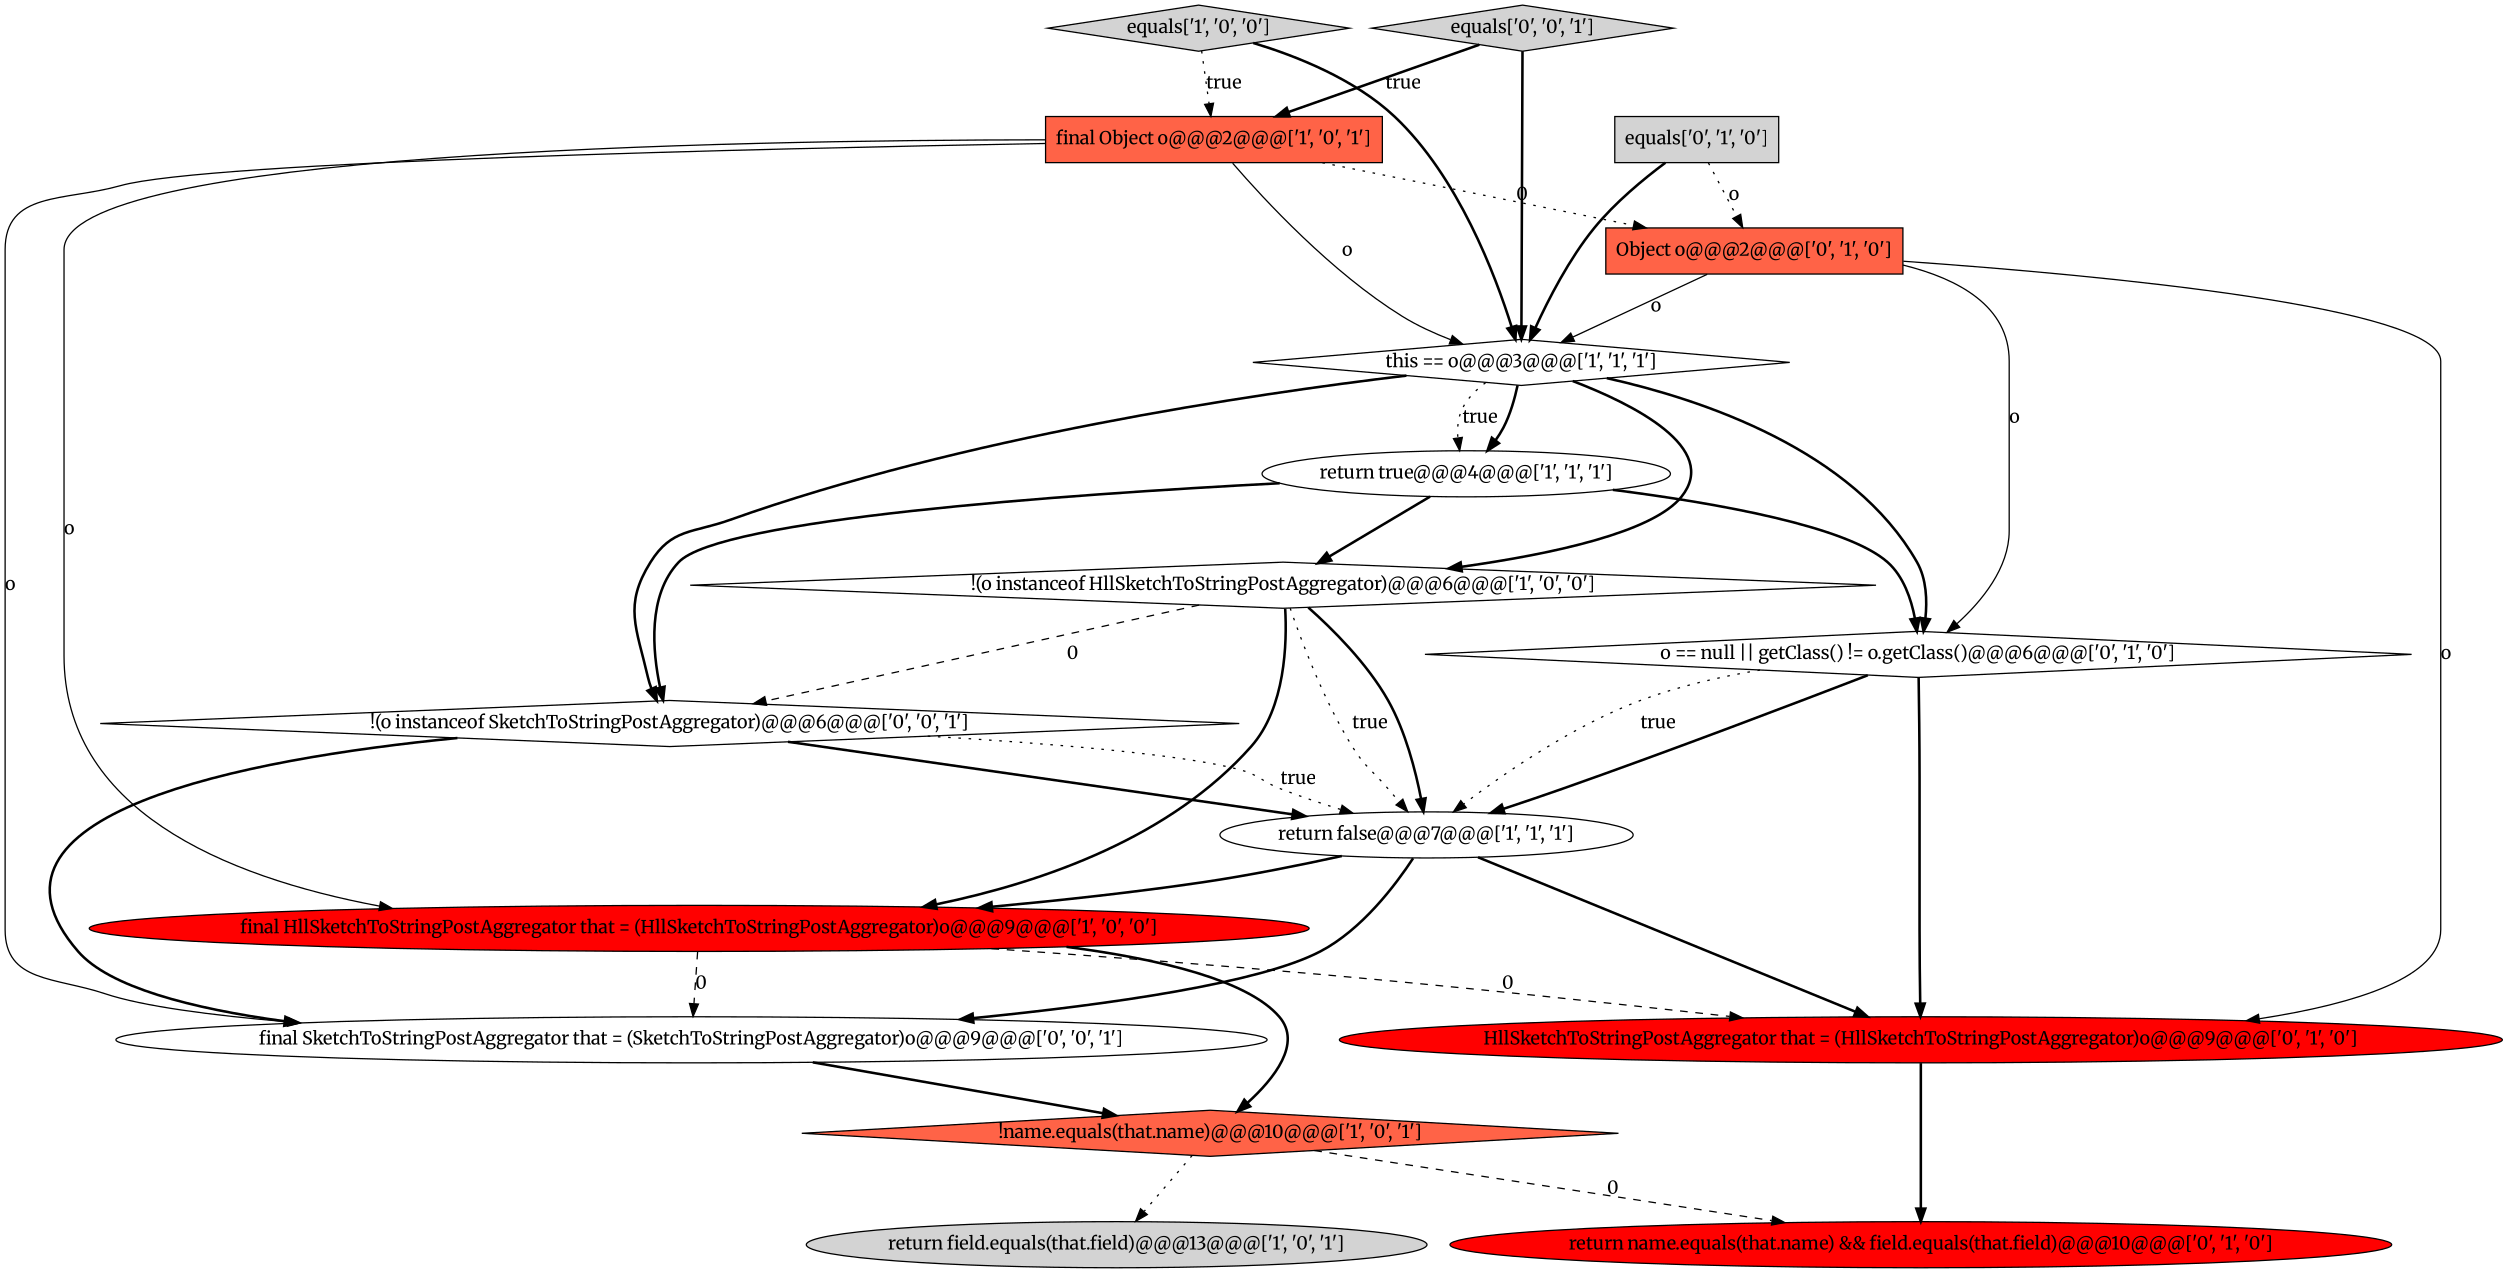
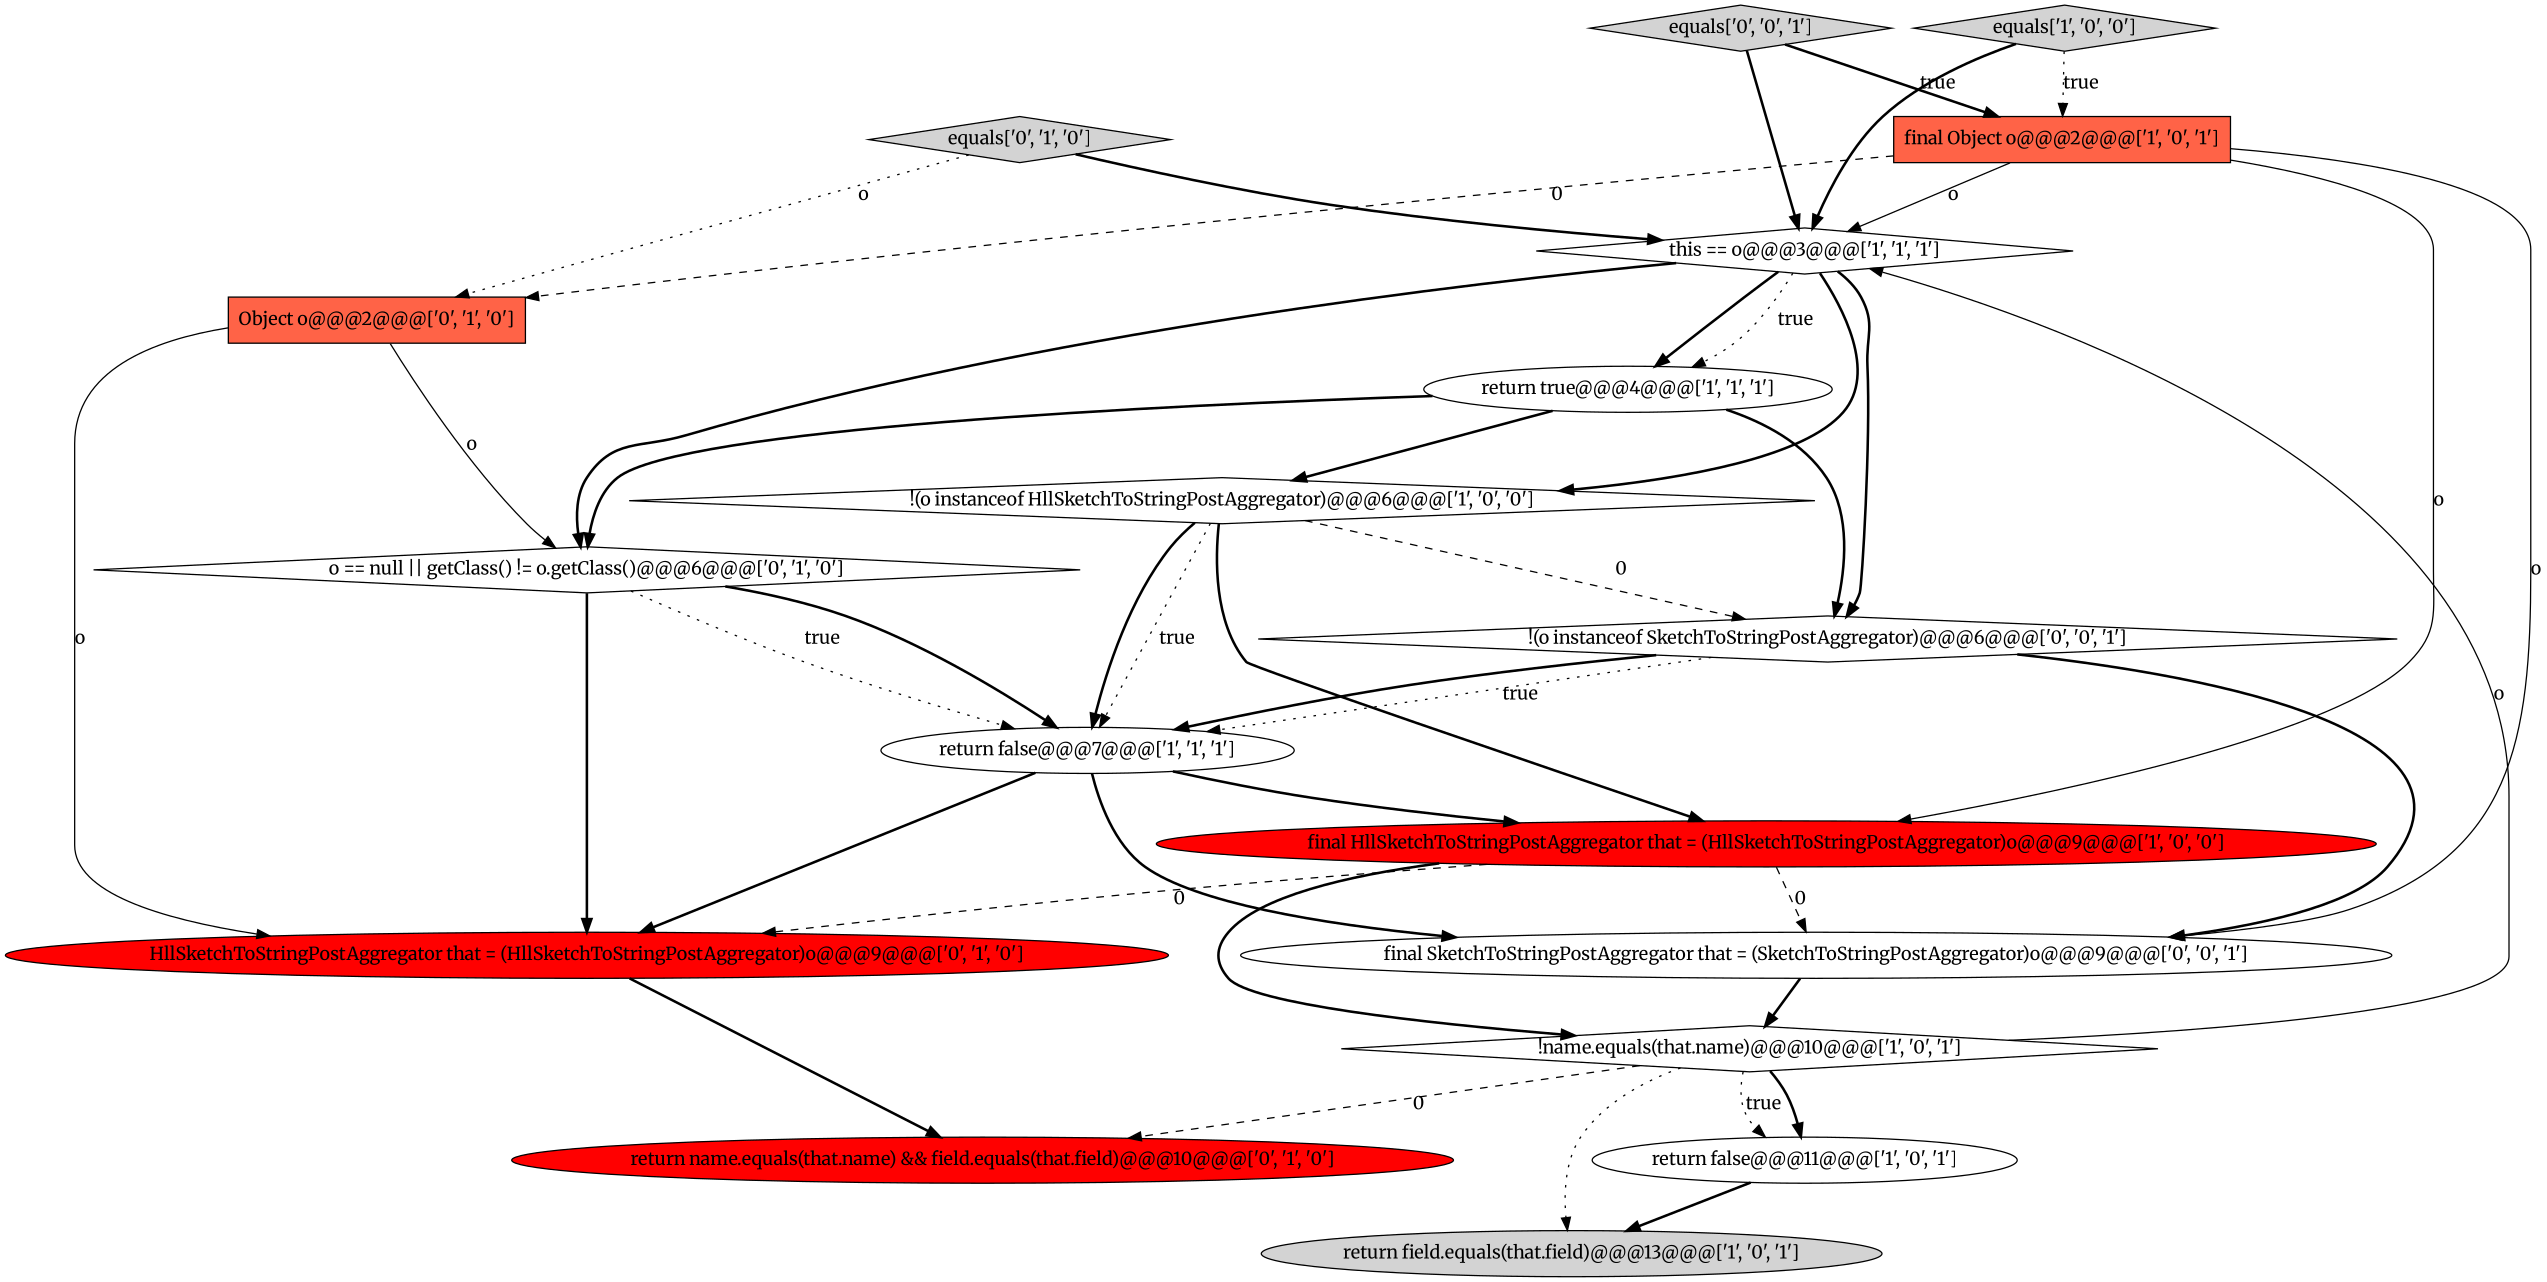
(1697, 140) -> (1020, 140)
(1478, 194) -> (1216, 221)
(1640, 306) -> (2492, 701)
(1210, 1133) -> (1750, 1049)
none -> (1805, 1160)
